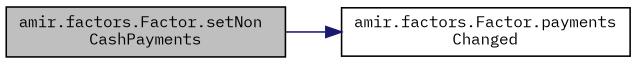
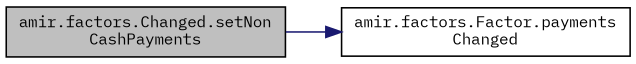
(146, 32) -> (146, 32)
